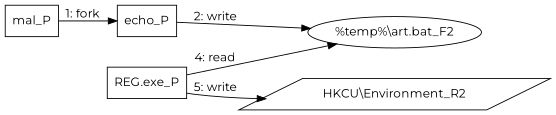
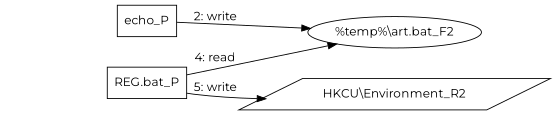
(32, 21) -> none
(147, 83) -> (147, 83)
